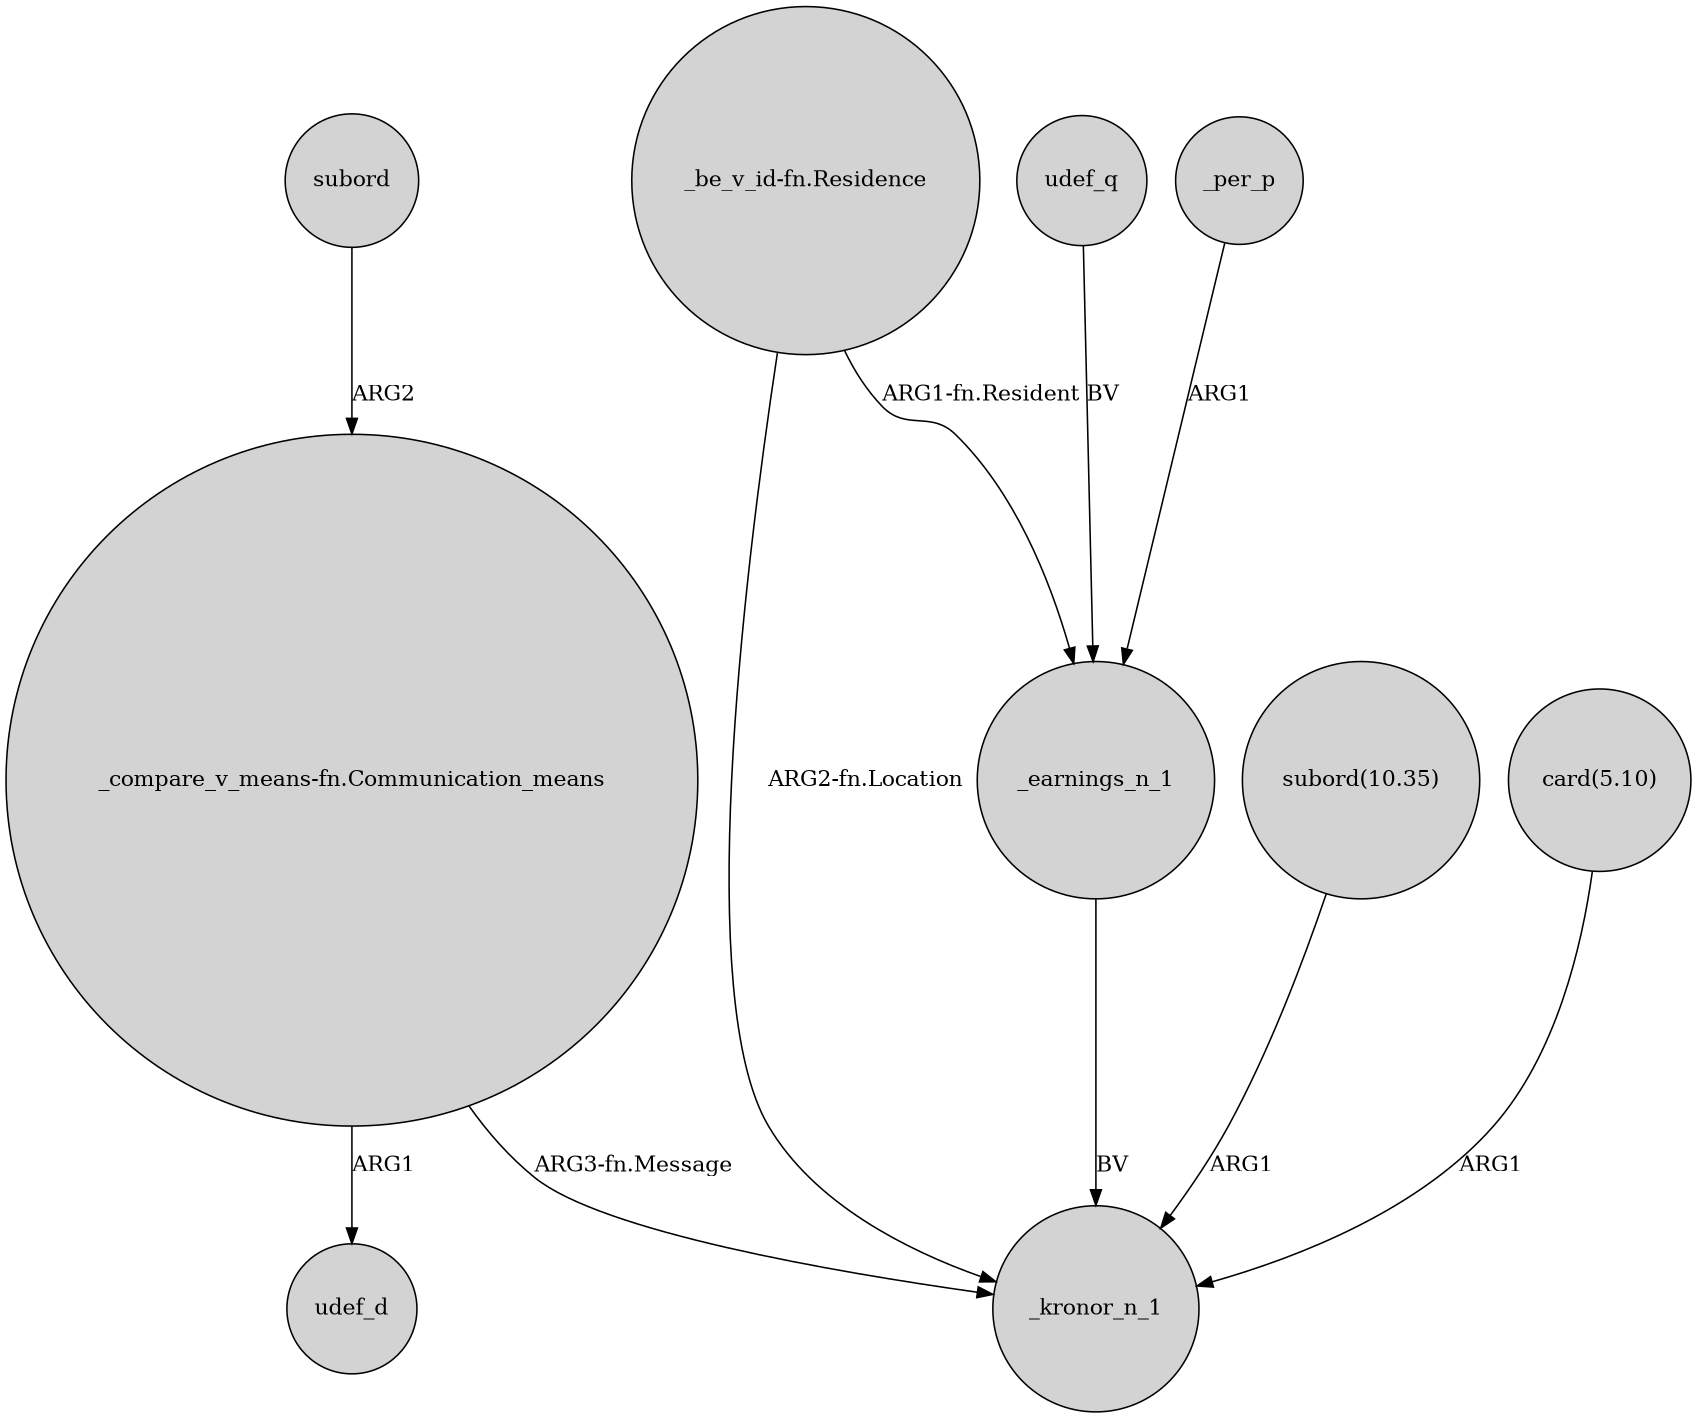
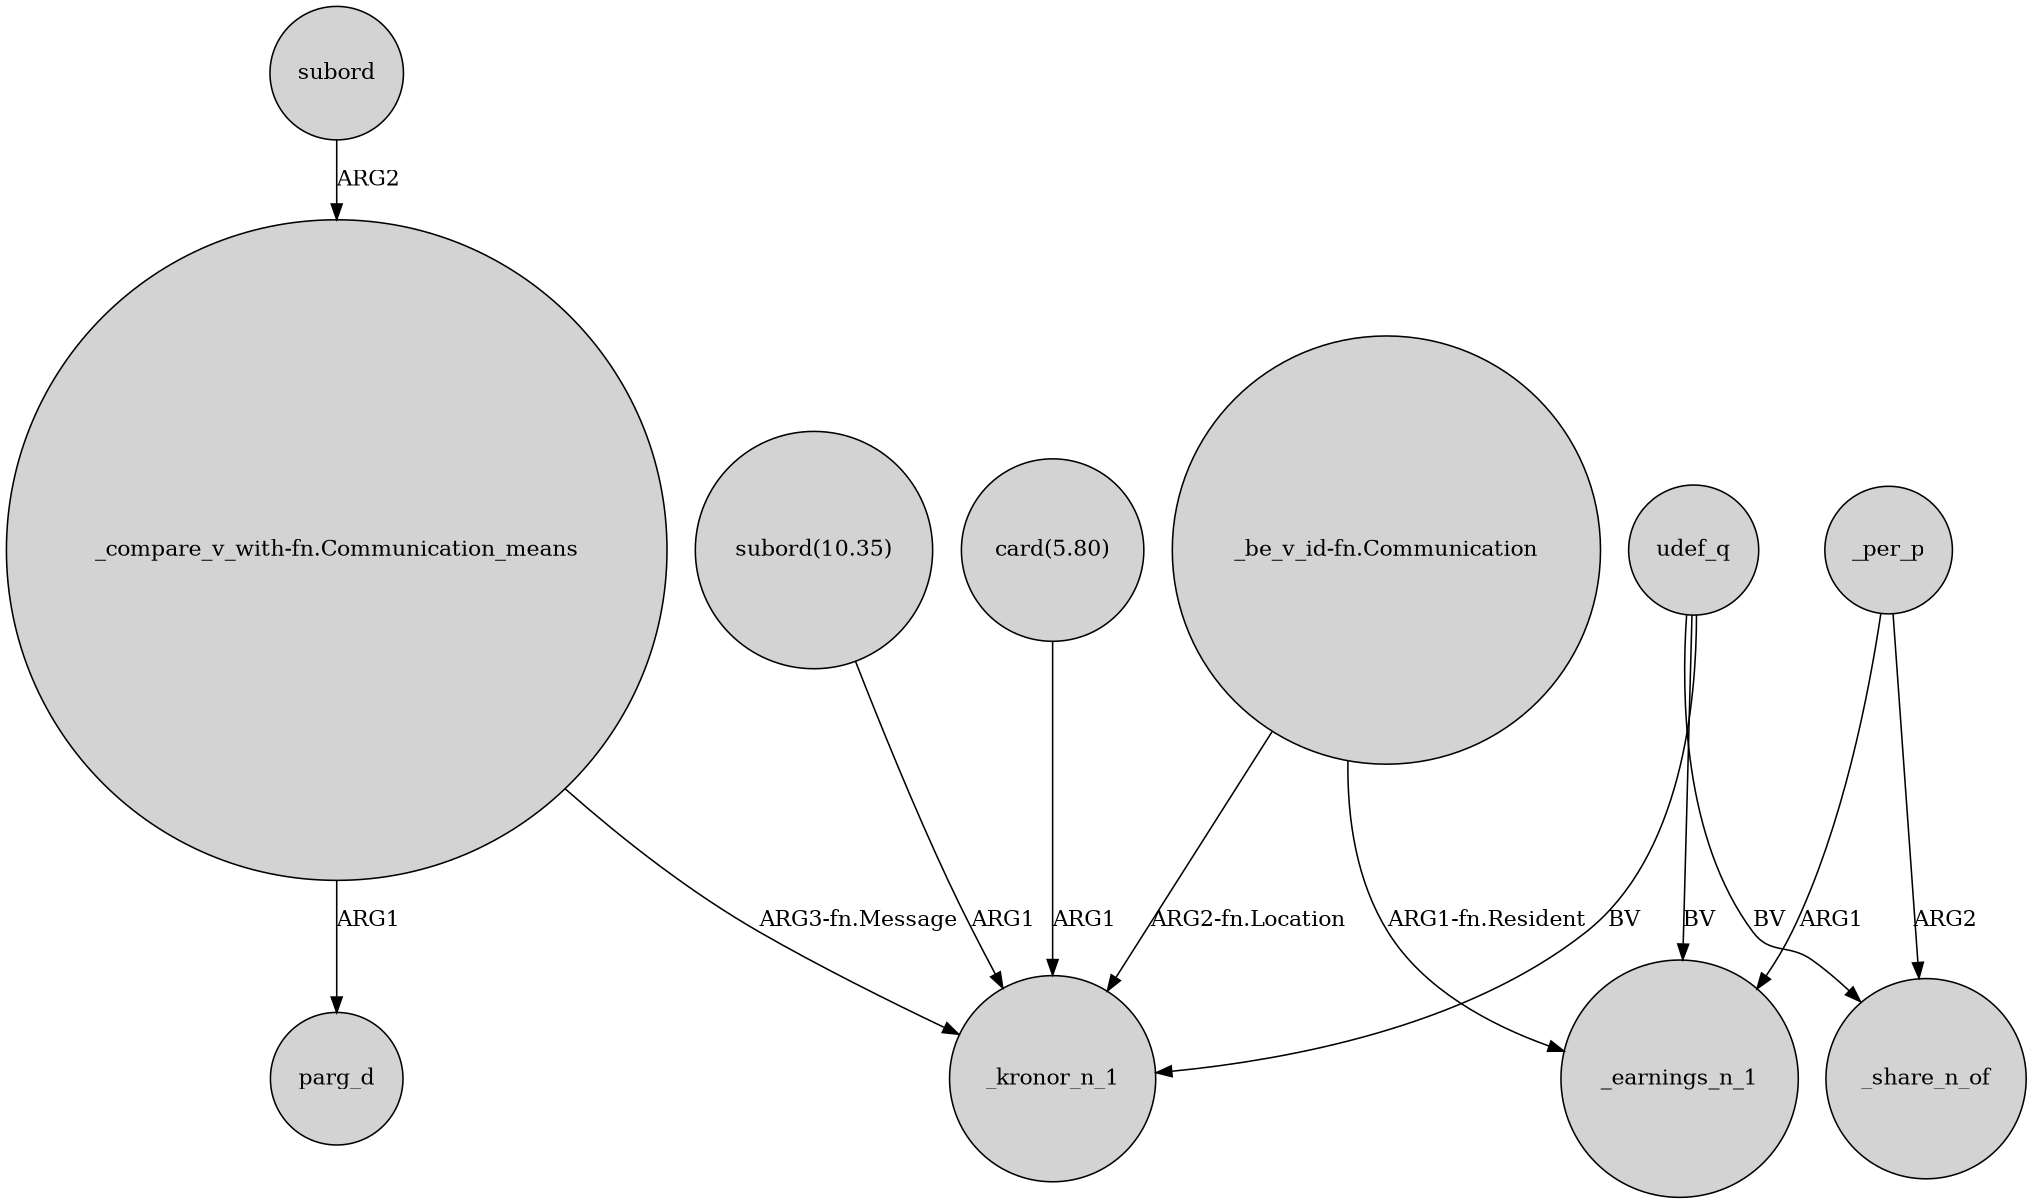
(806, 181) -> (1386, 550)
(352, 780) -> (337, 550)
(1600, 780) -> (1053, 550)
(1096, 1044) -> (1547, 959)
none -> (1926, 1079)
(352, 1309) -> (337, 1079)
